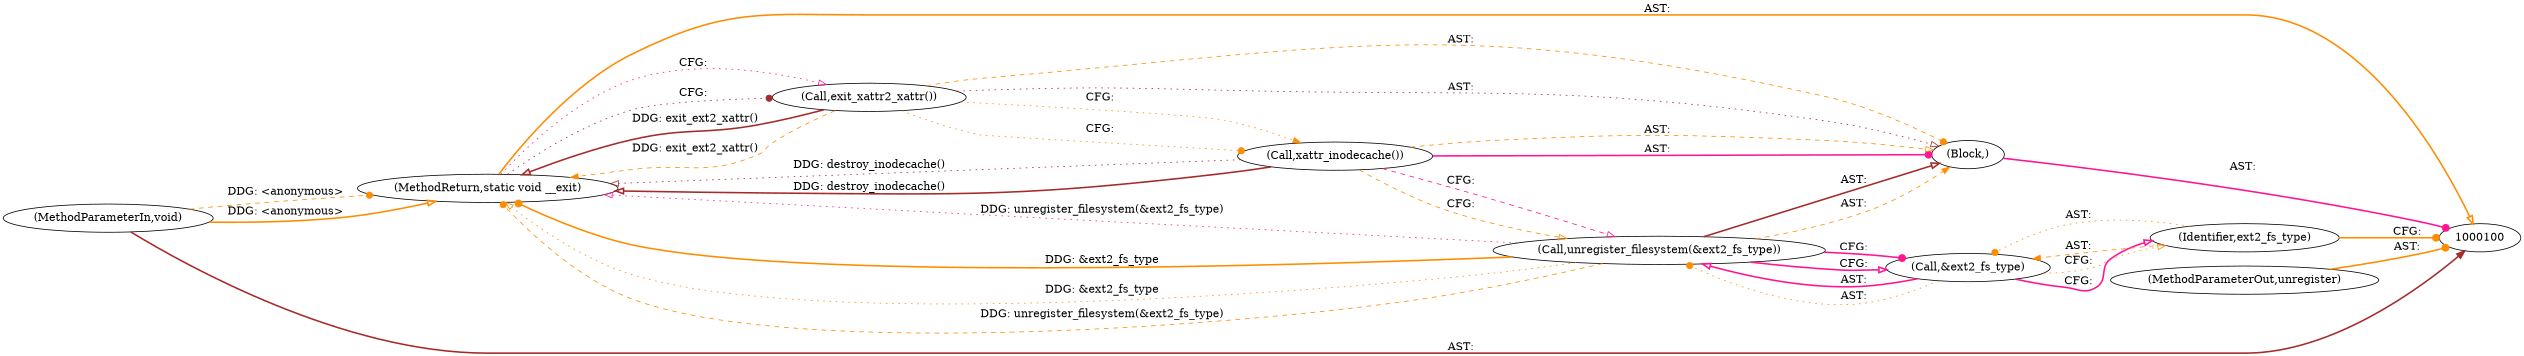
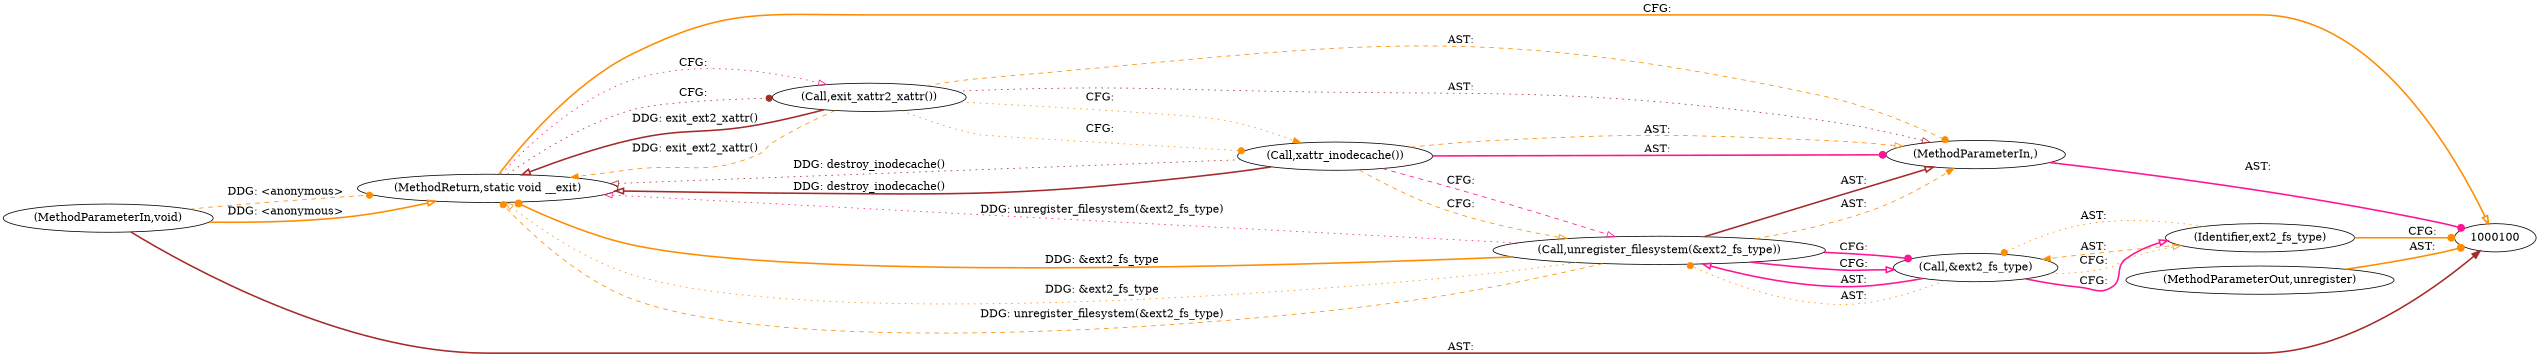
(1659, 9) -> (1659, 9)
(1968, 155) -> (1976, 155)
